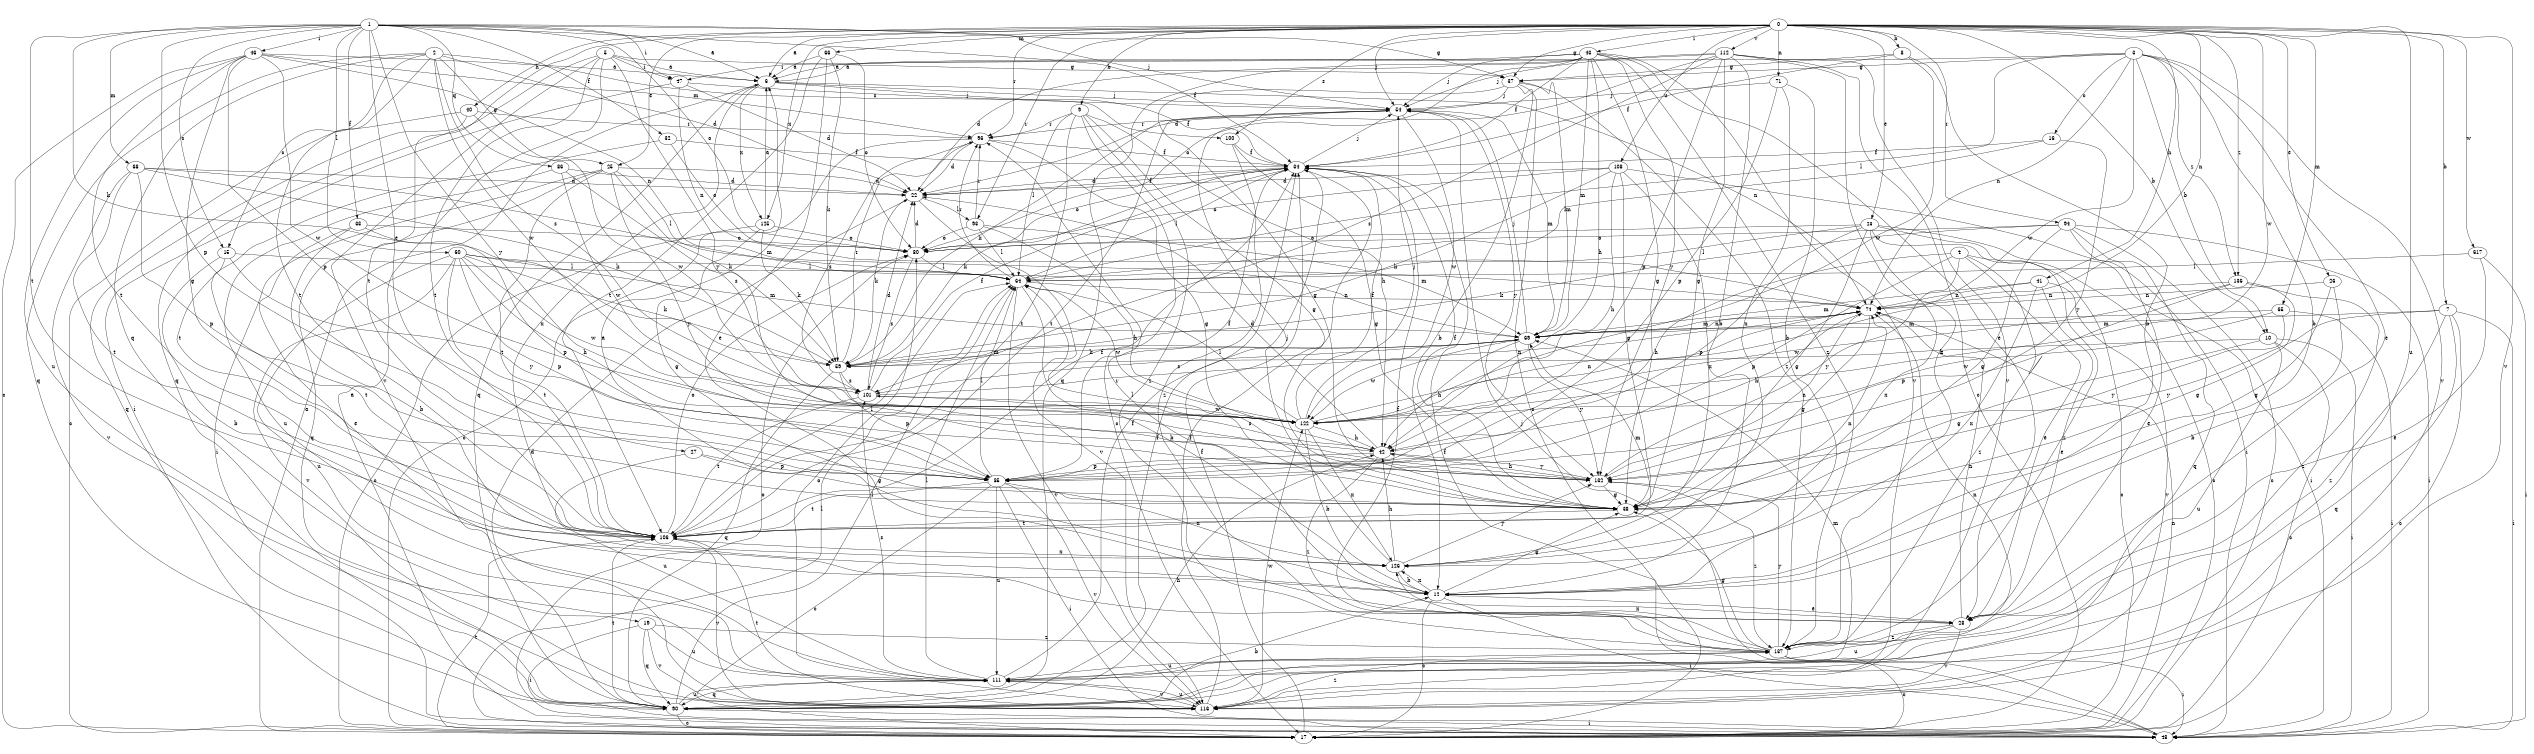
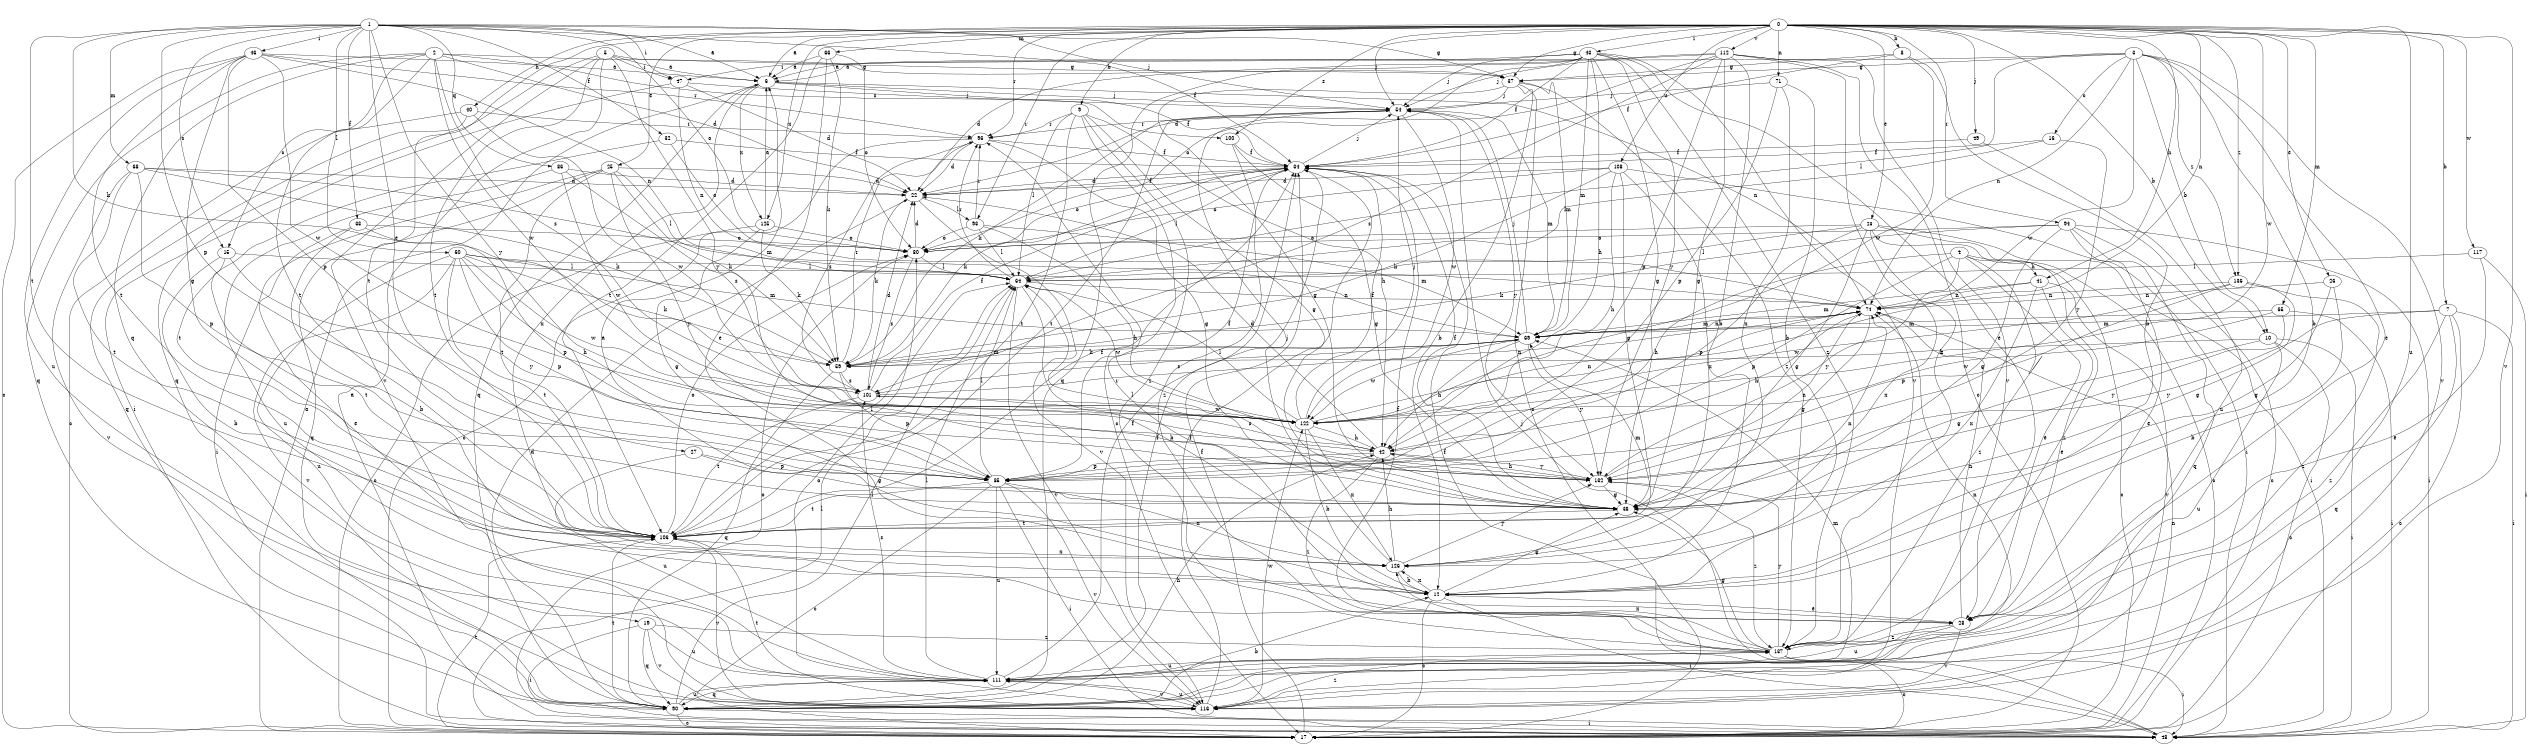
(696, 96) -> (696, 96)
(509, 131) -> (971, 74)
none -> (1976, 139)
(2478, 253) -> (2478, 253)
none -> (2002, 260)
